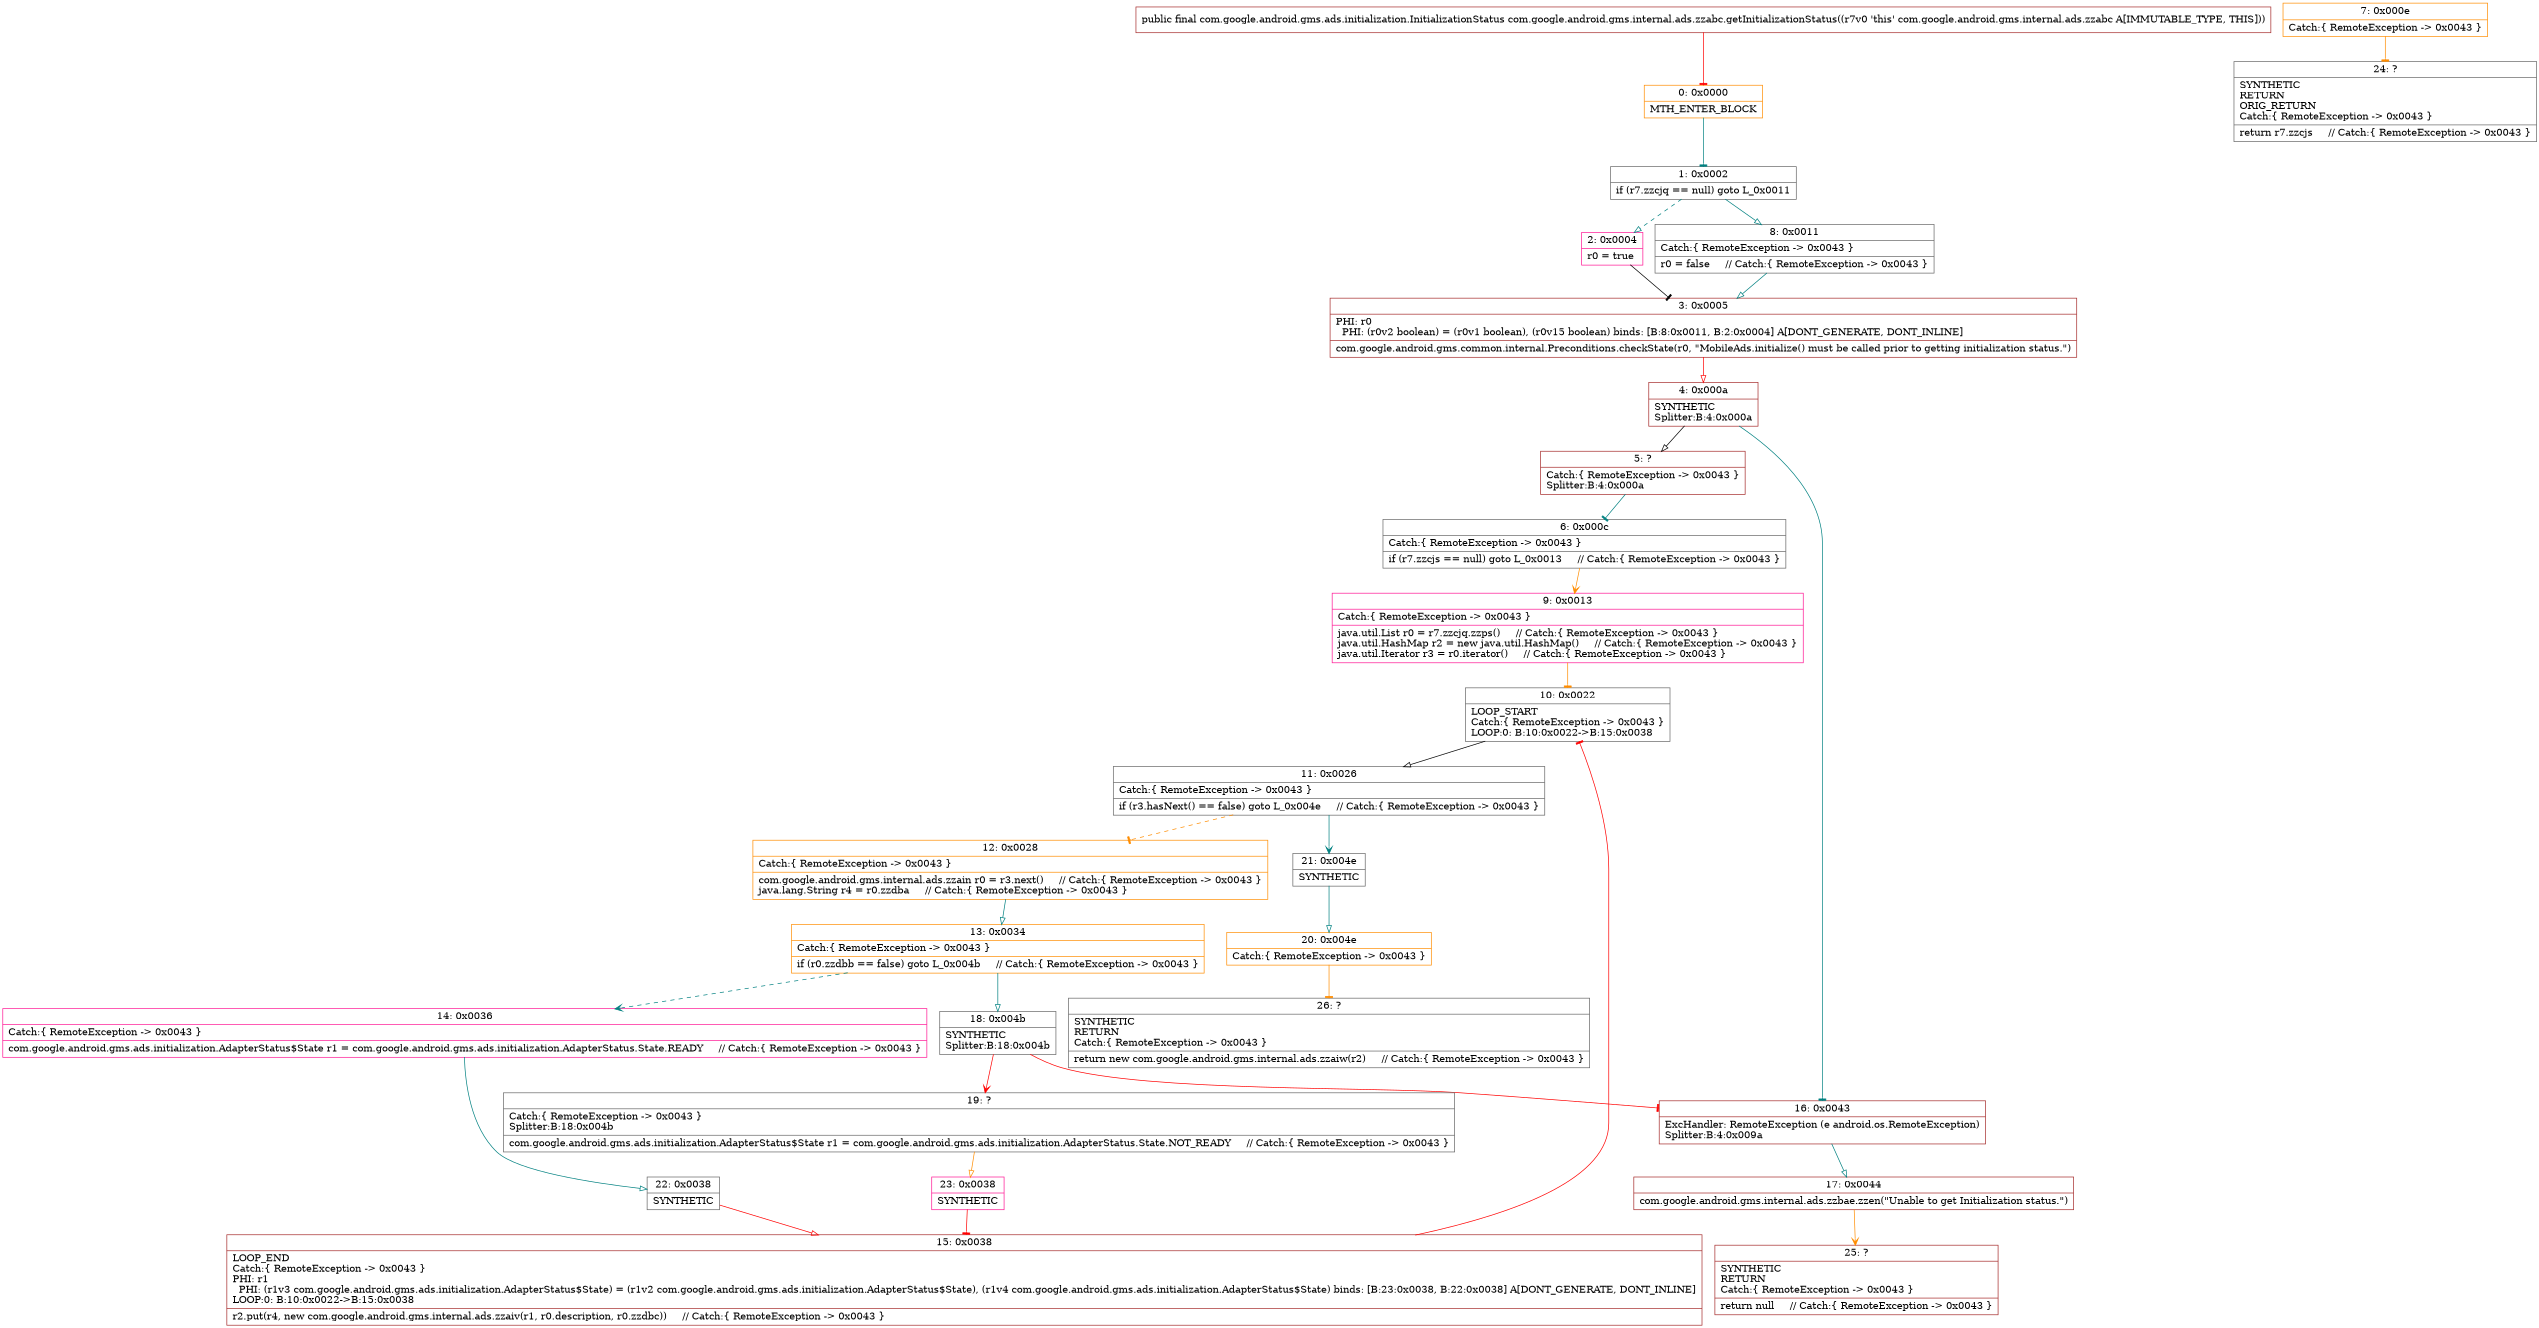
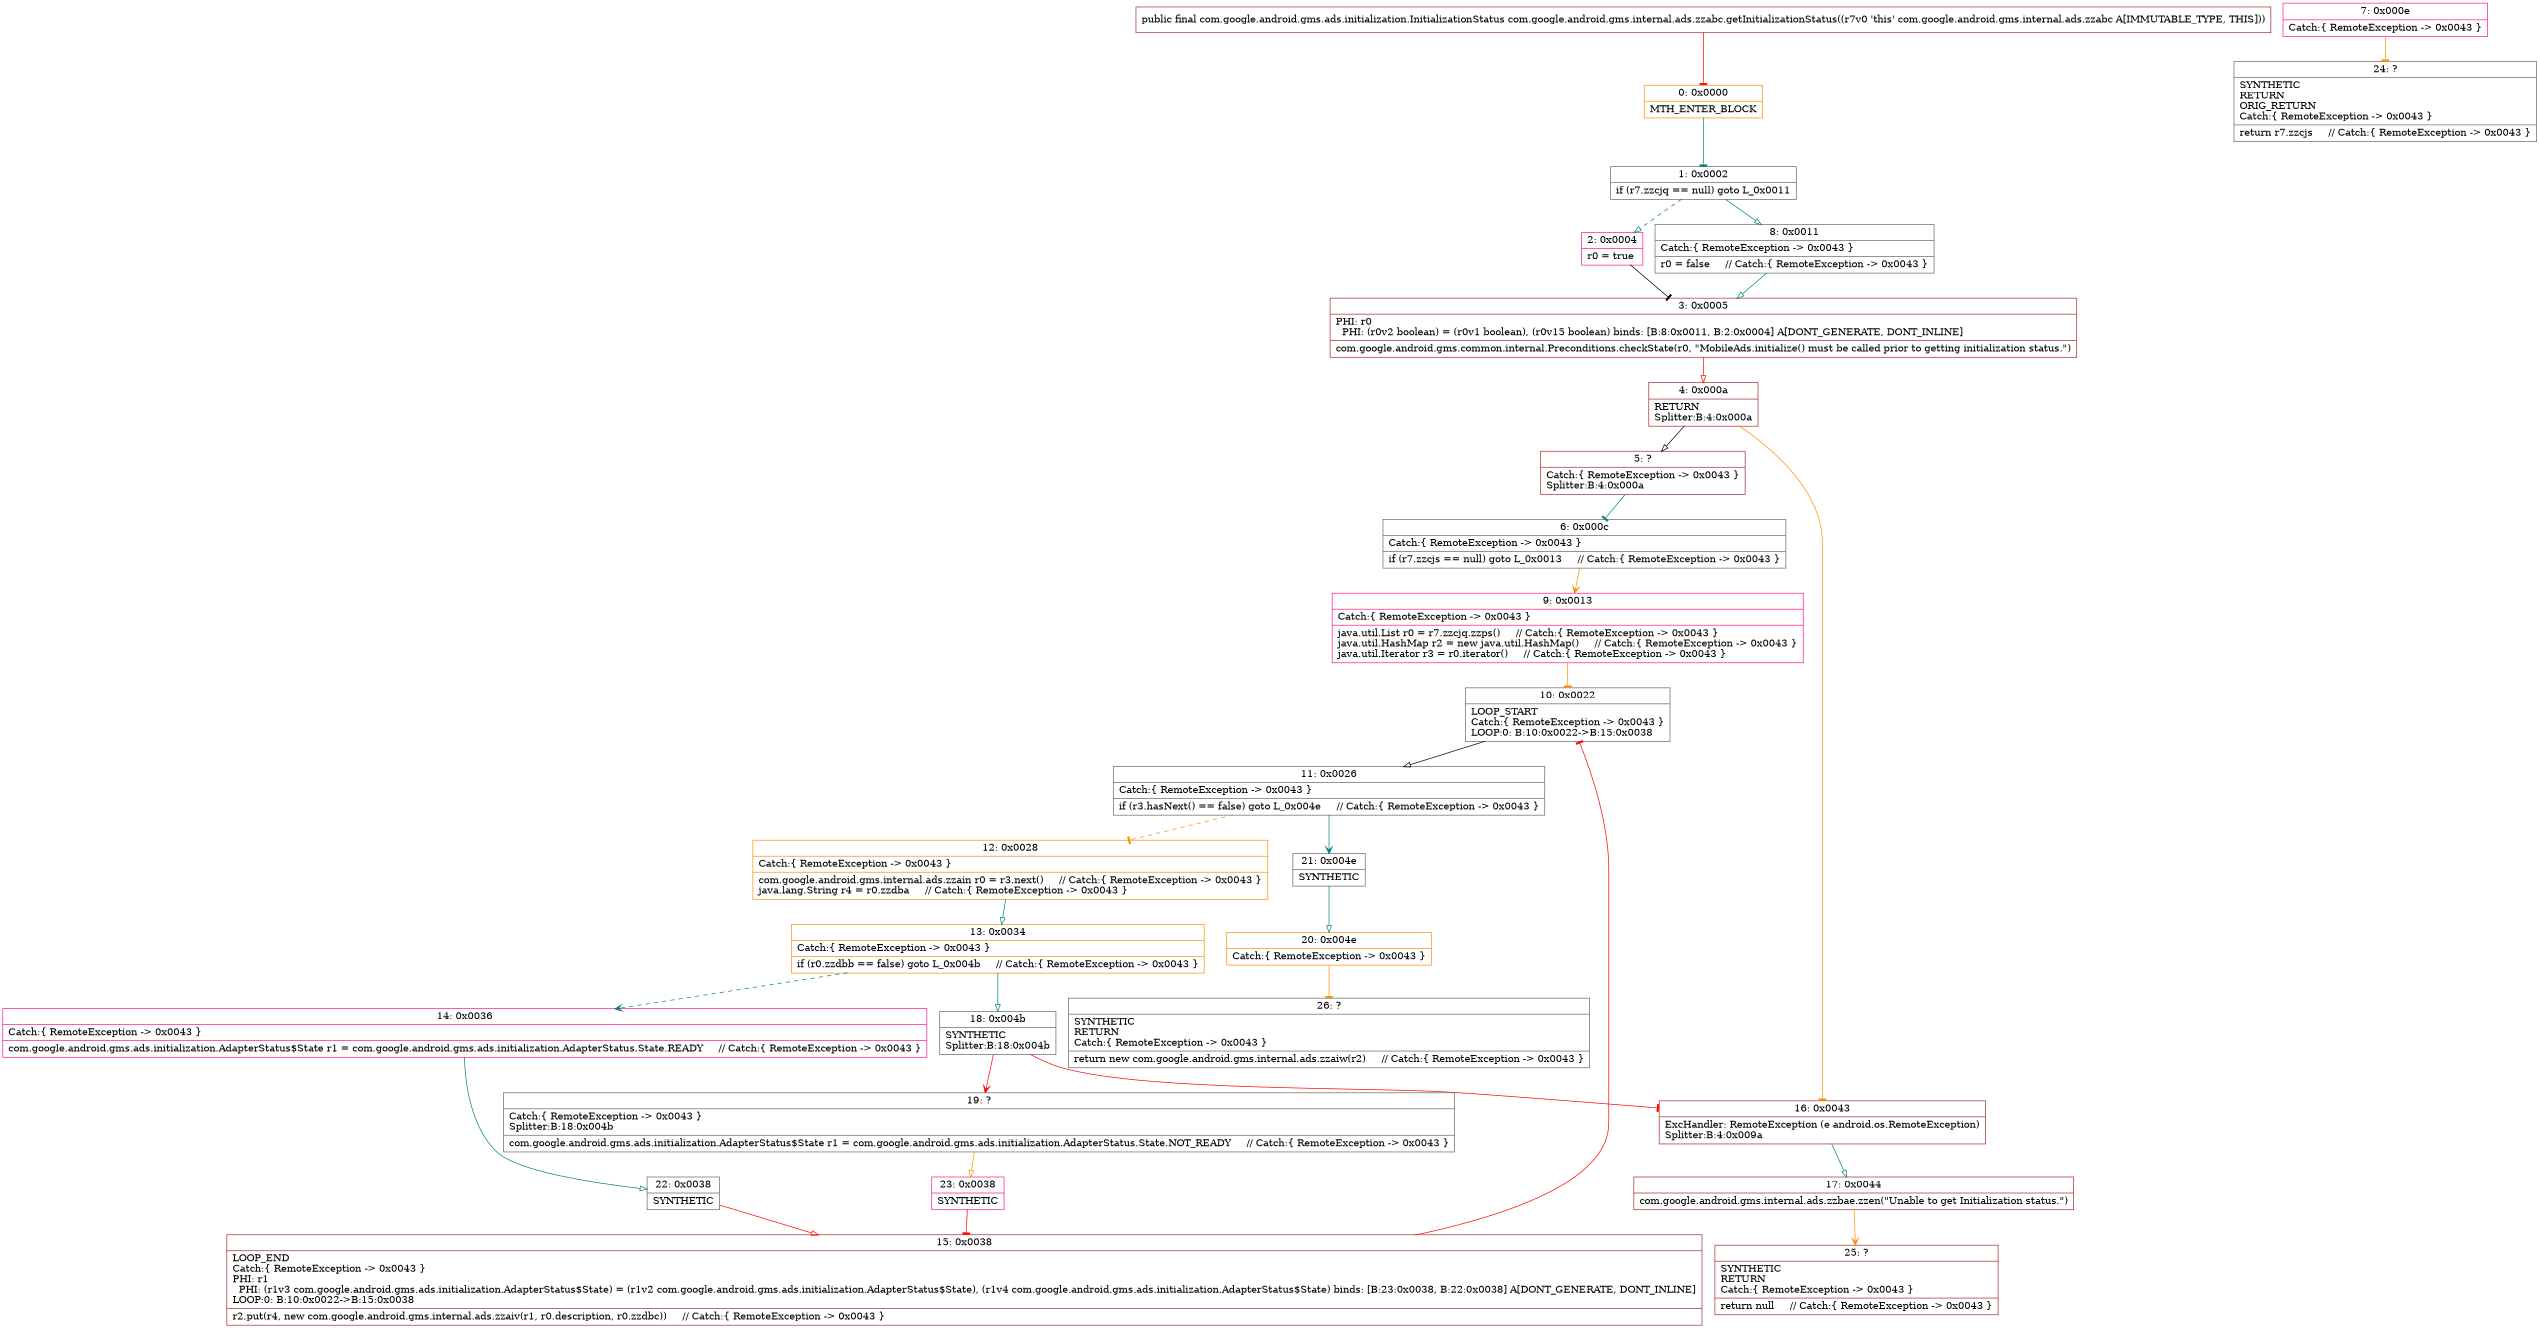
(2385, 20) -> (2385, 20)
(1685, 407) -> (1677, 407)
(1822, 746) -> (1822, 746)
